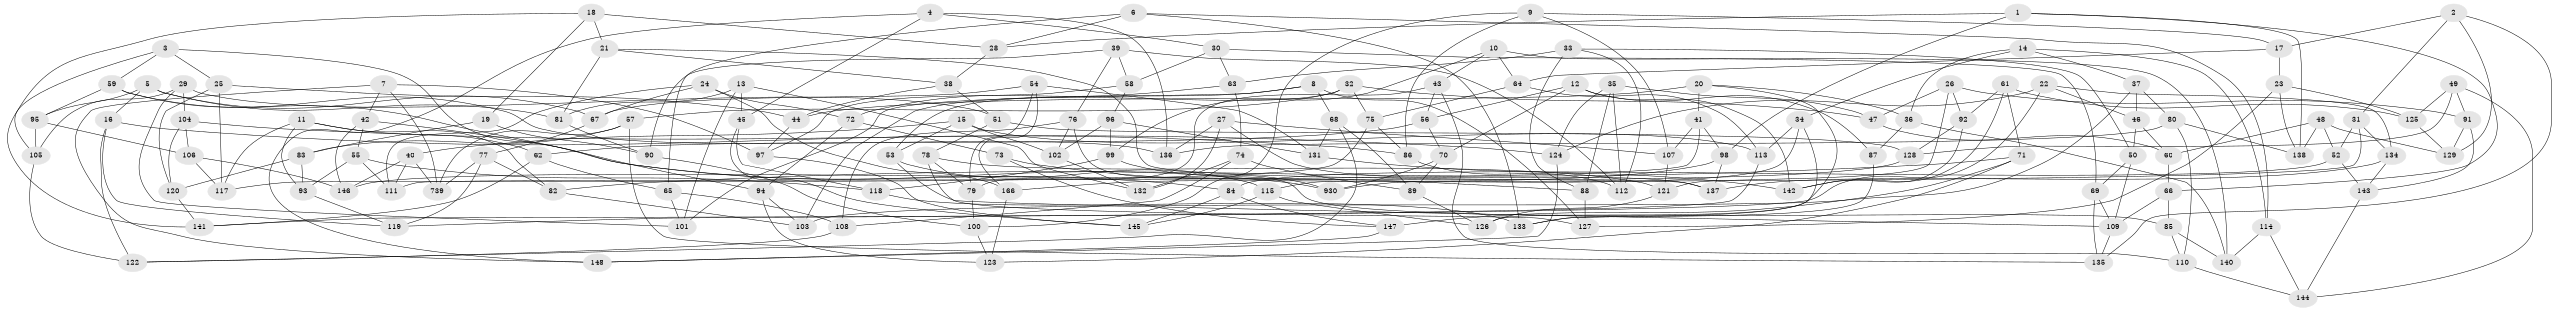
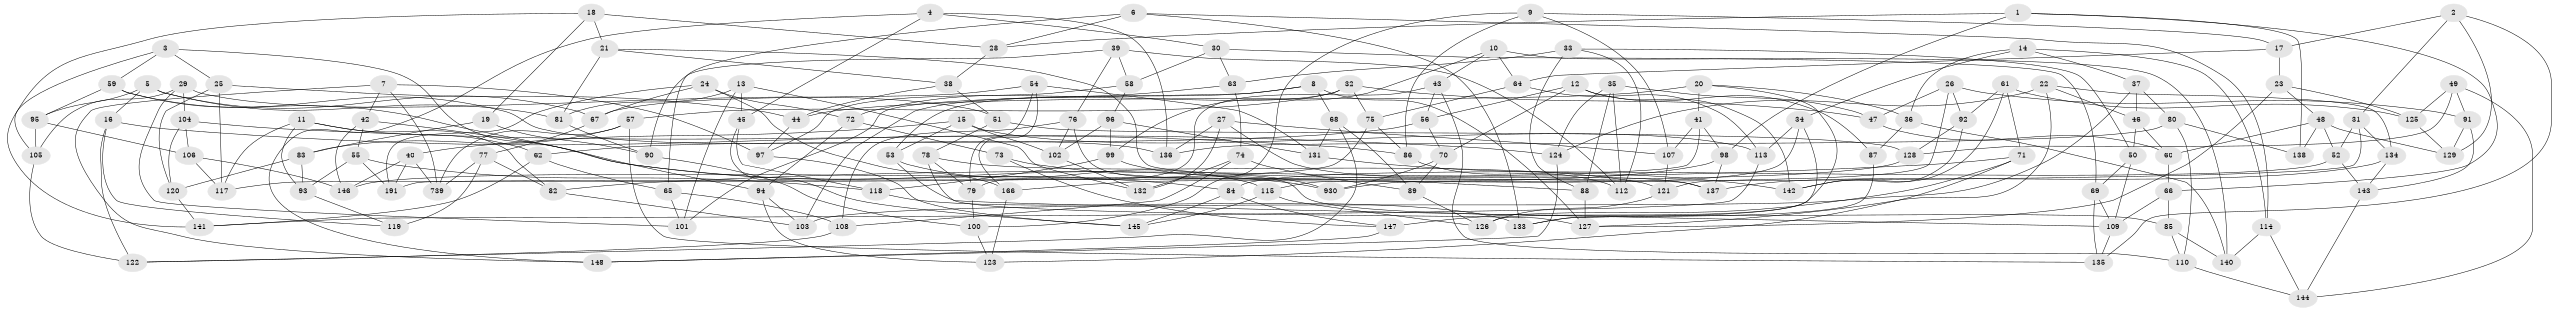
(2284, 121) -> (2300, 102)
(392, 191) -> (392, 191)
(1244, 214) -> (1940, 197)
